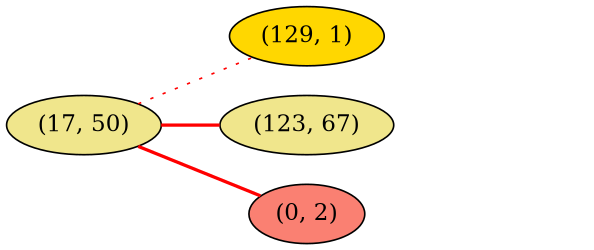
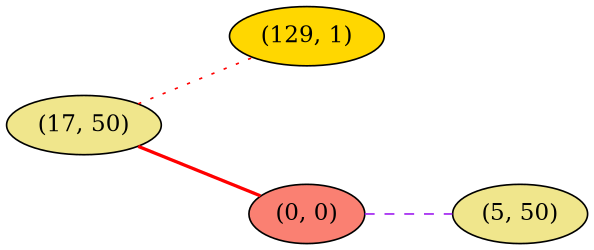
(307, 125) -> none
(307, 214) -> (307, 214)
none -> (520, 214)
